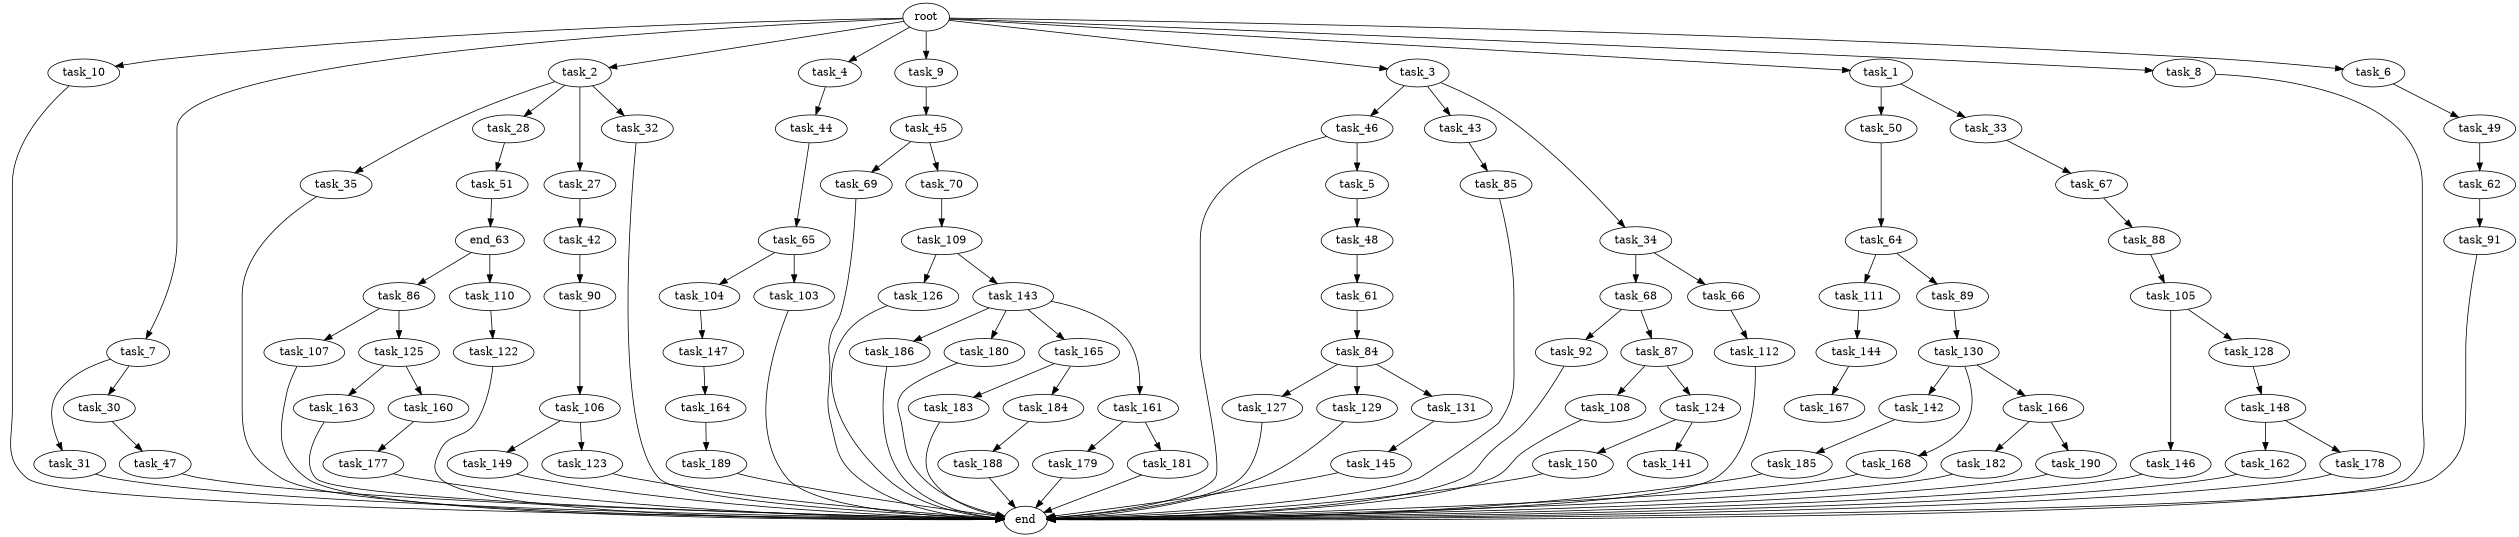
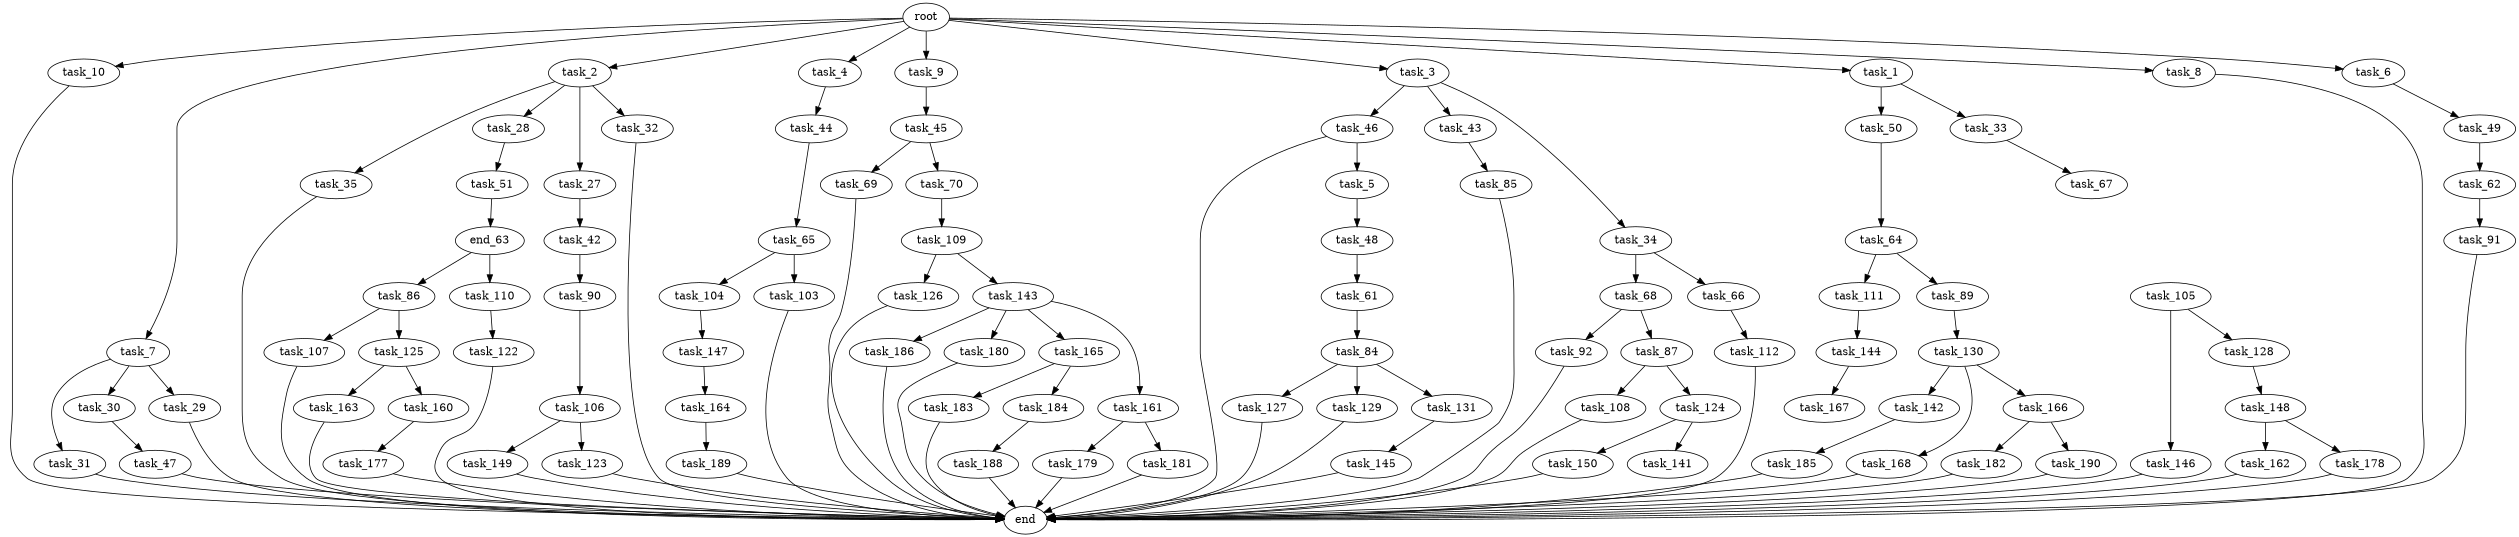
(2144, 241) -> none
none -> (185, 408)
